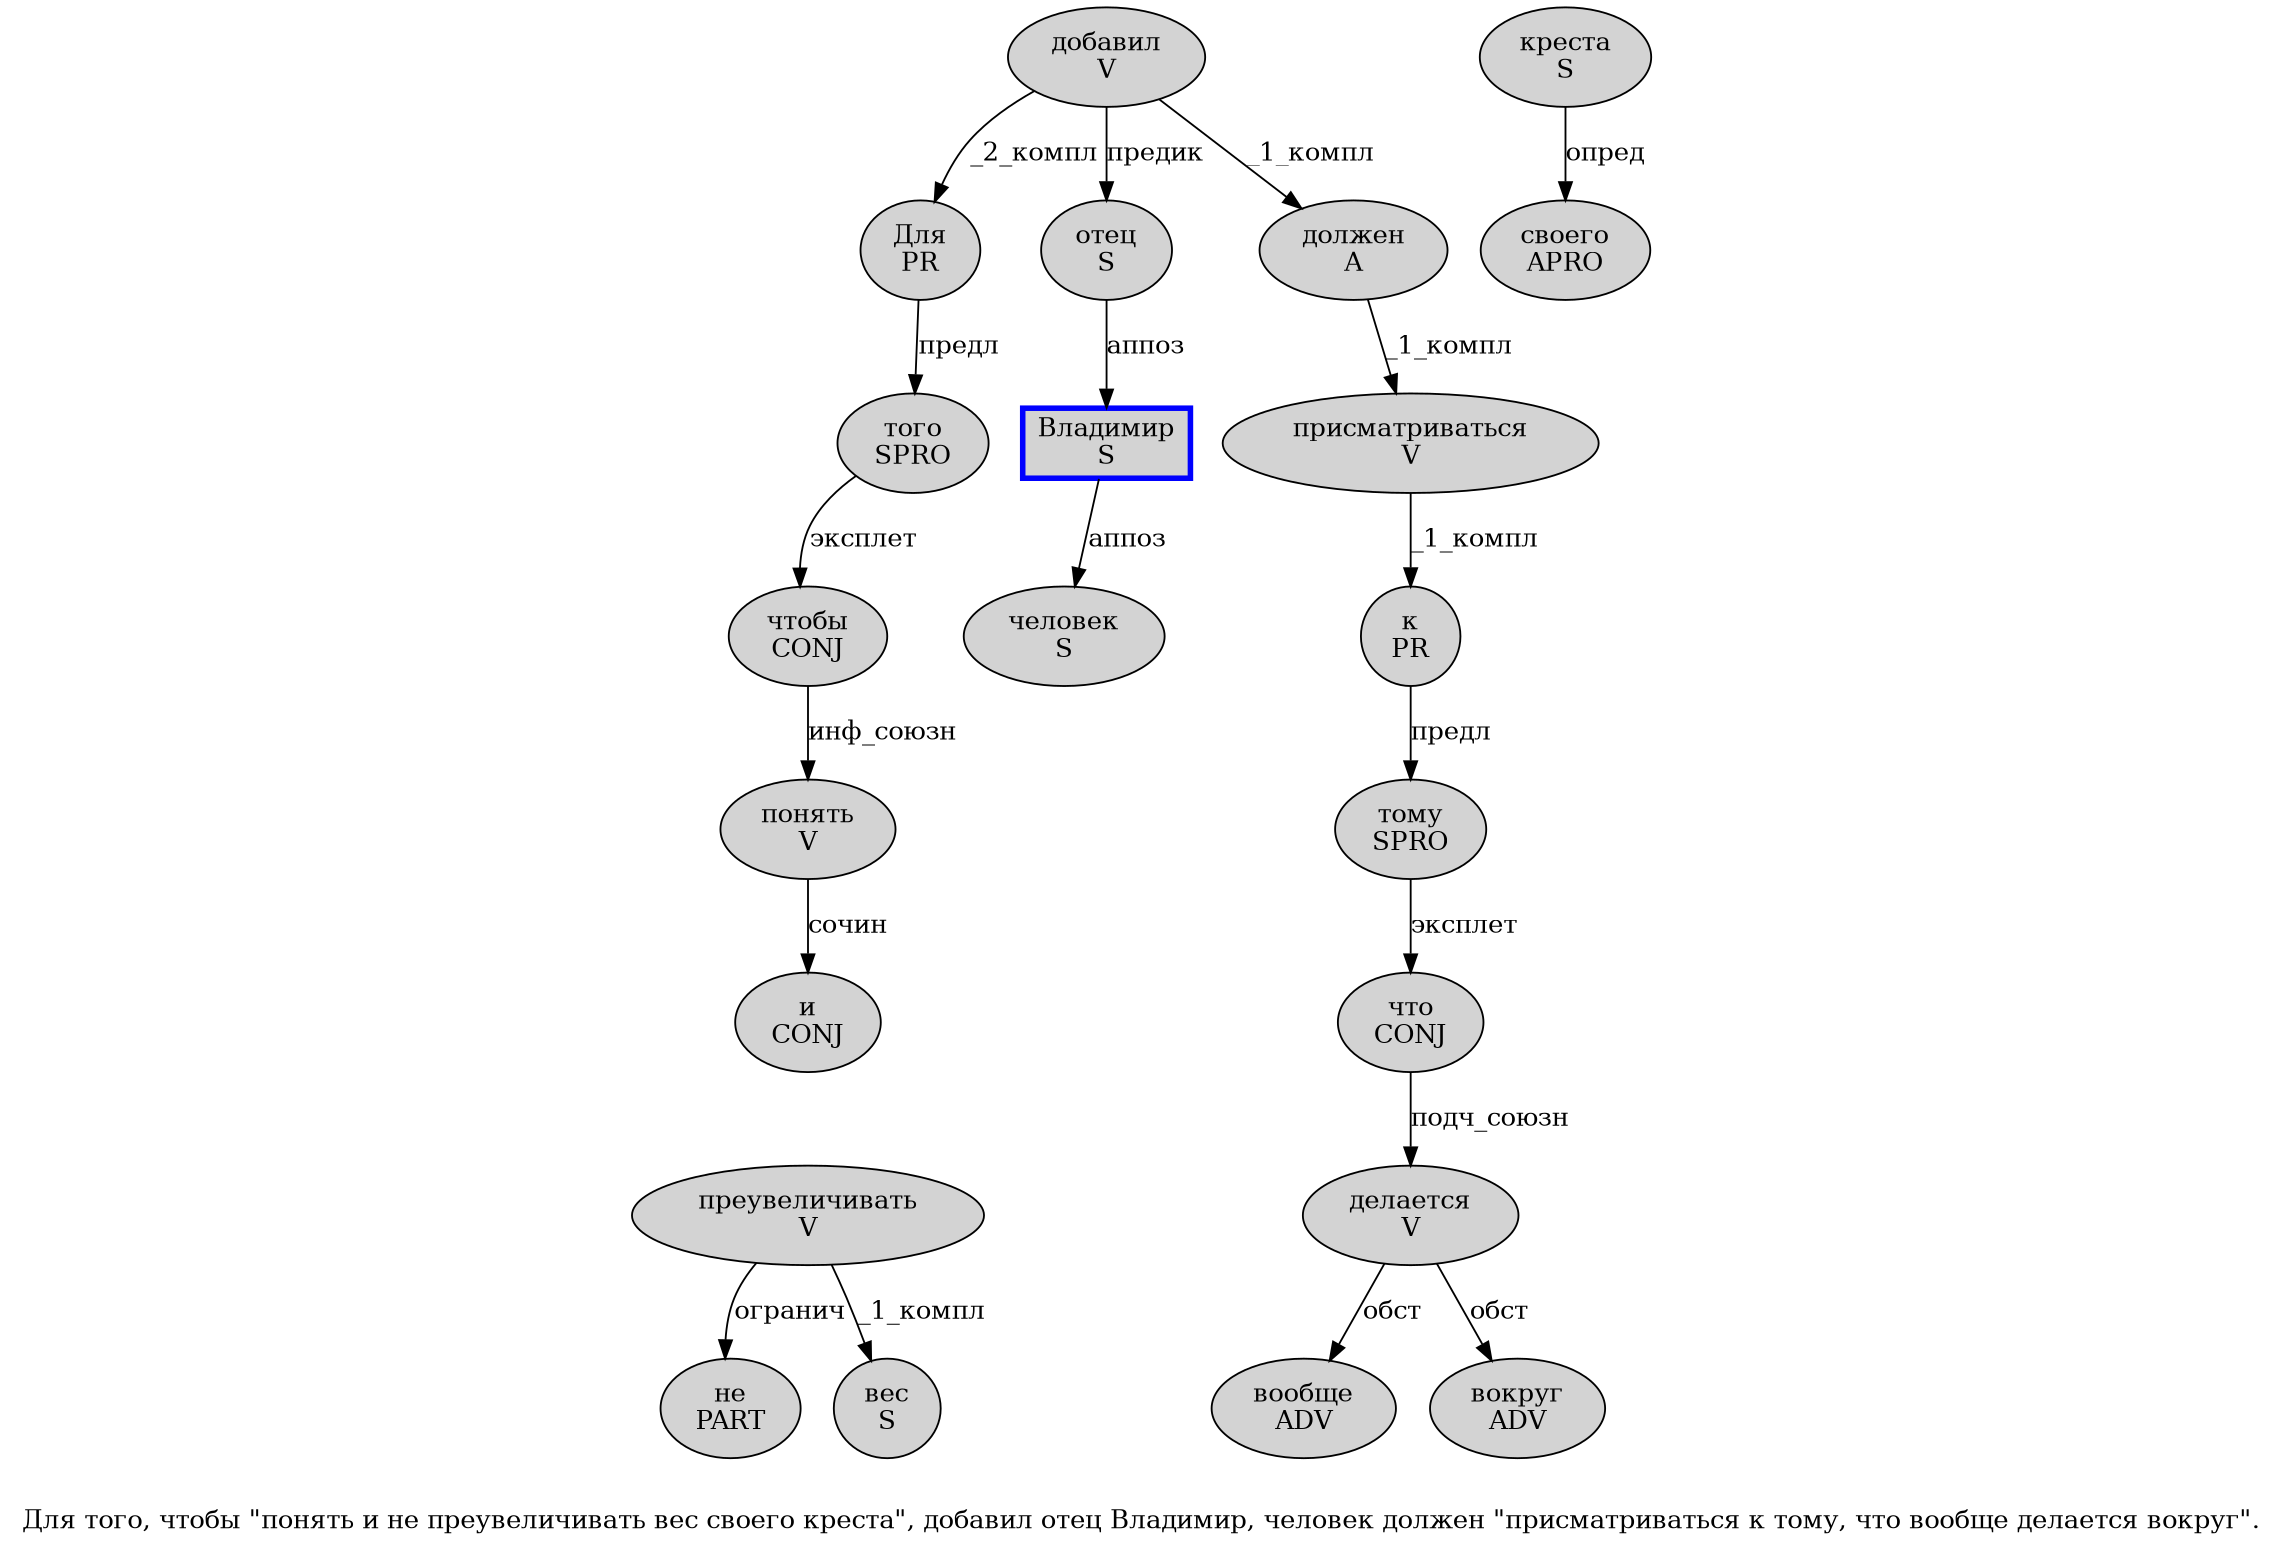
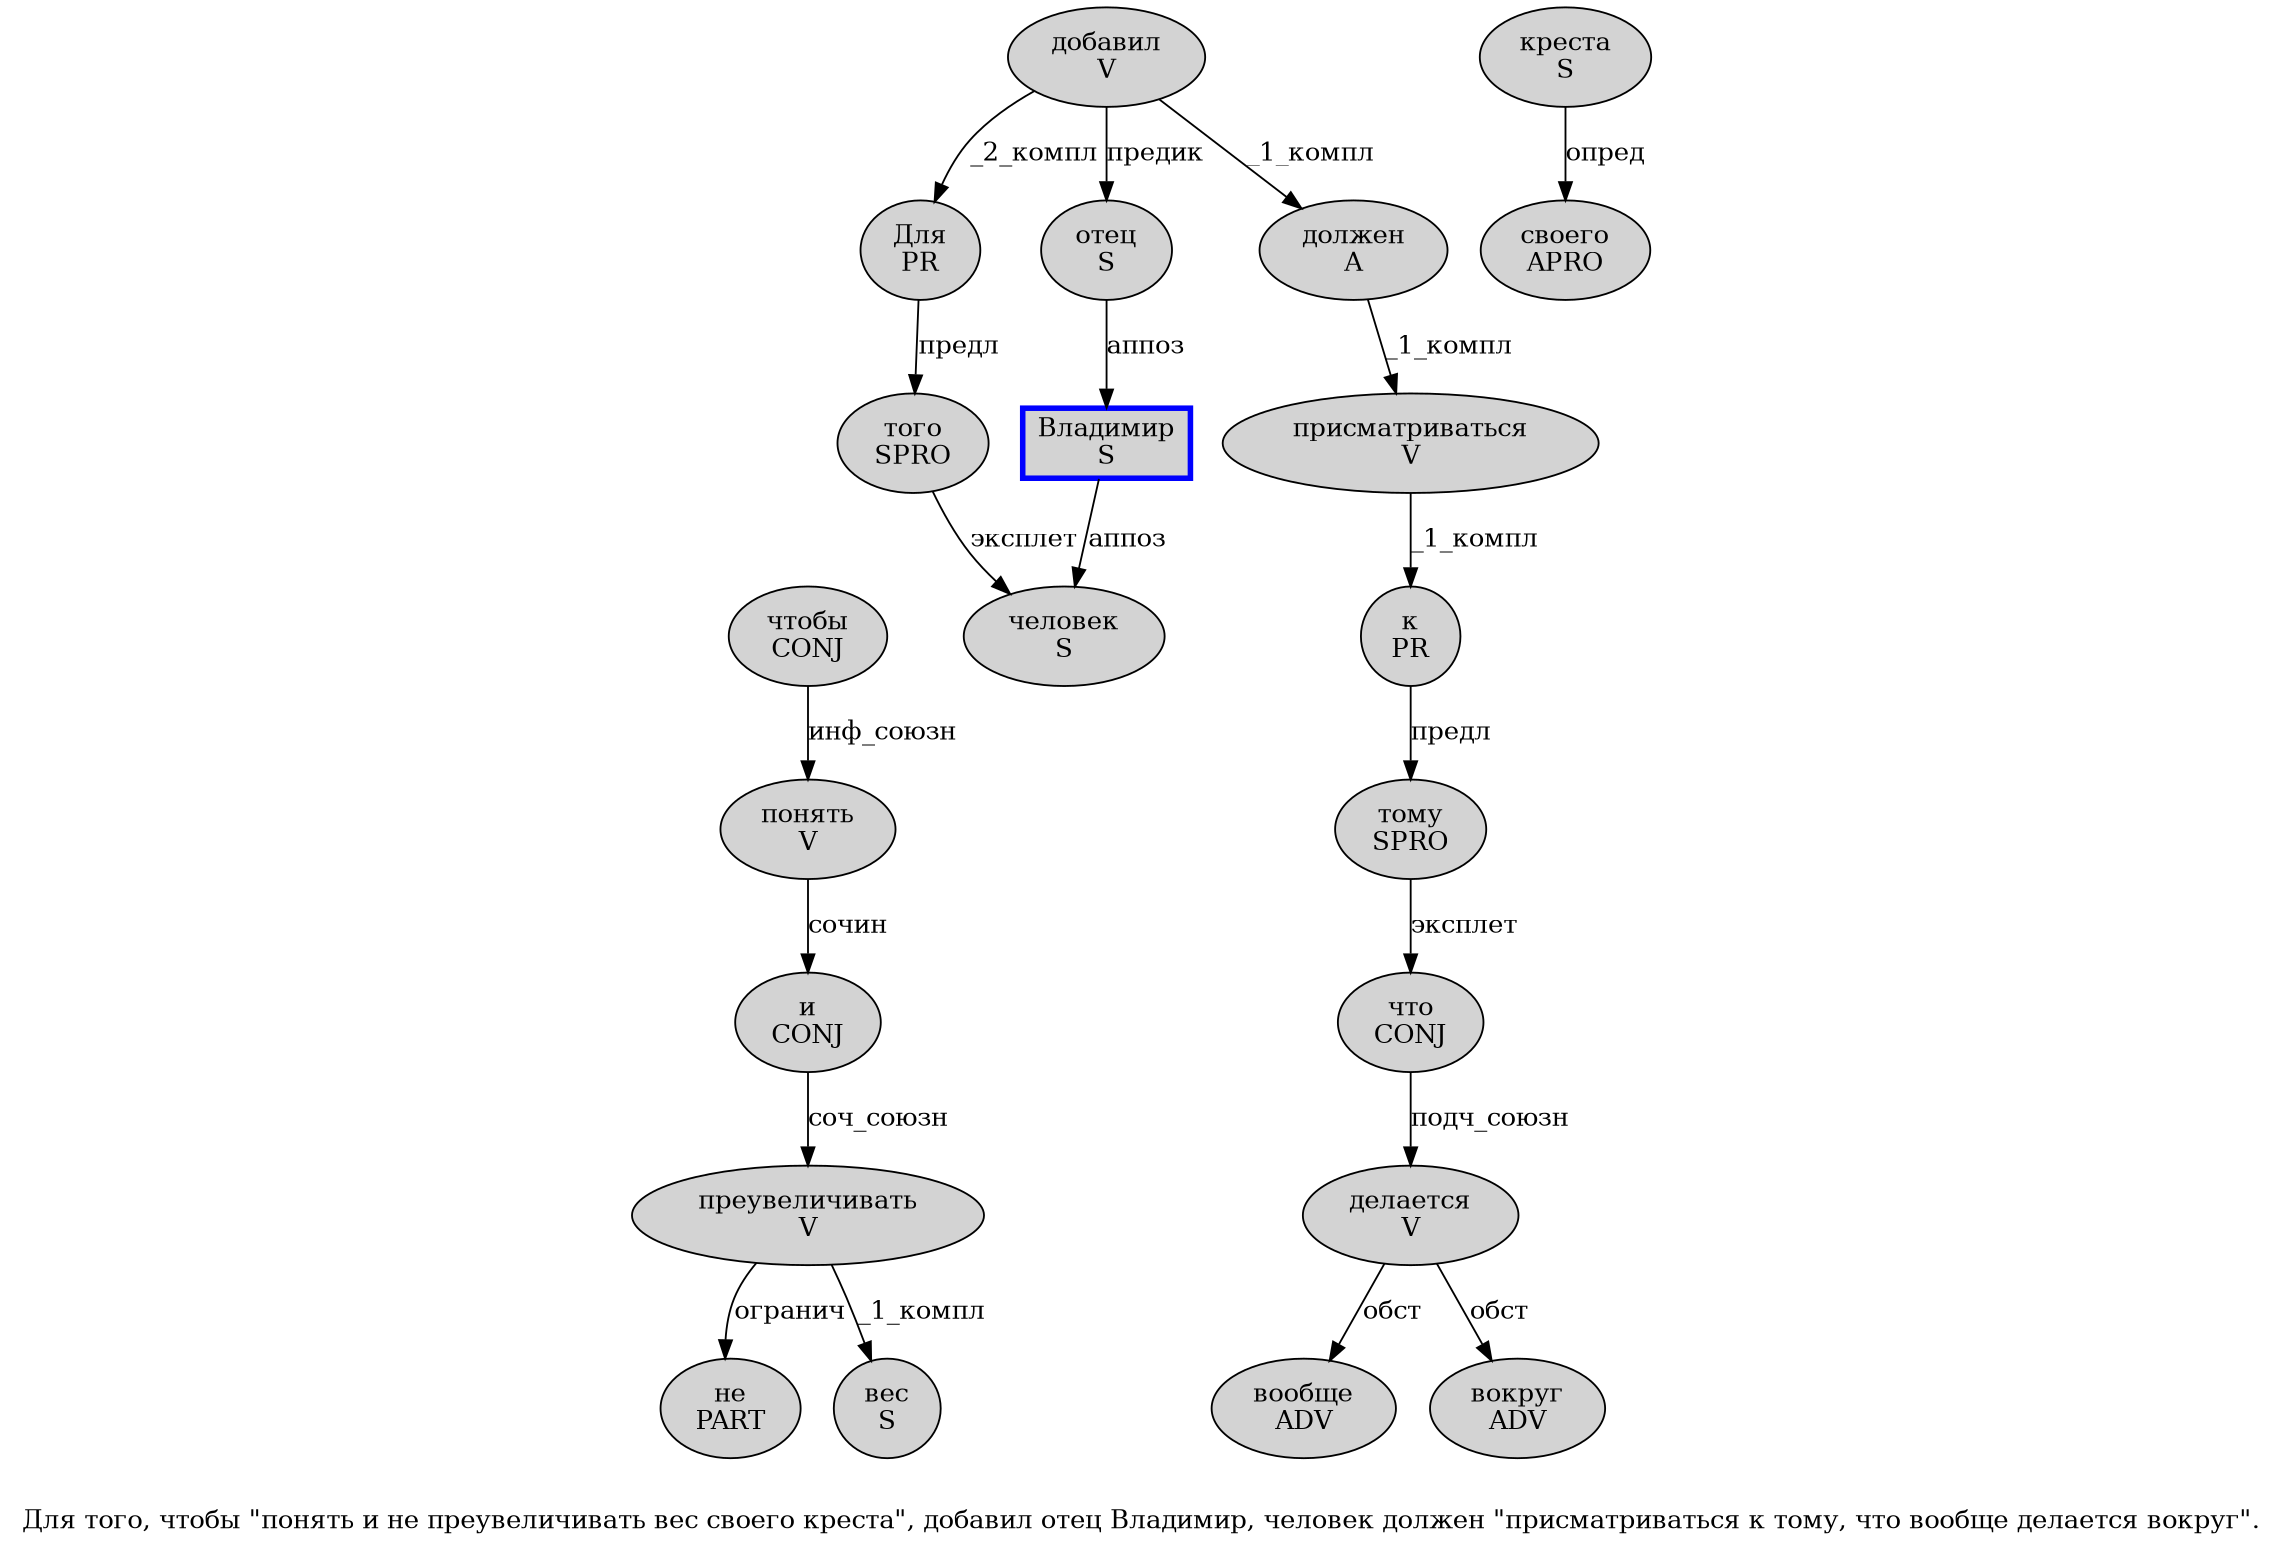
(816, 515) -> (960, 540)
none -> (808, 1109)
